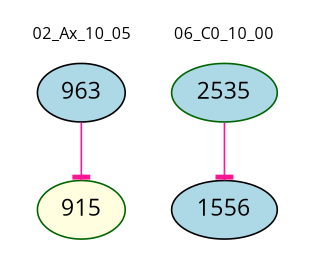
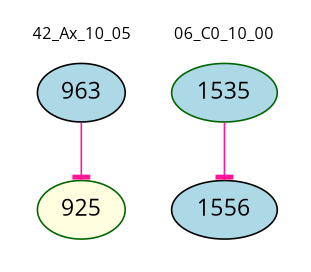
(82, 35) -> (82, 35)
(224, 93) -> (224, 93)
(81, 210) -> (81, 210)
